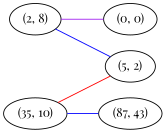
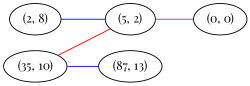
(82, 19) -> (174, 19)
(130, 114) -> (130, 66)
